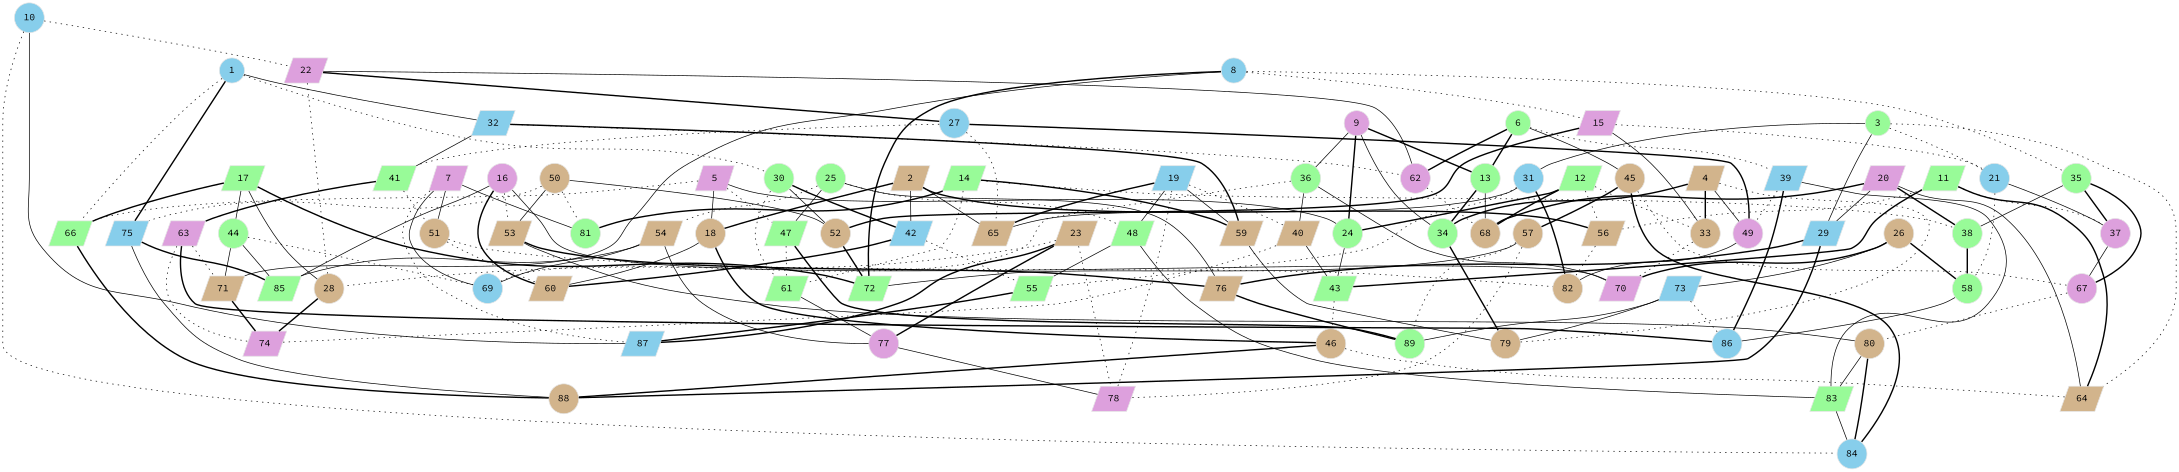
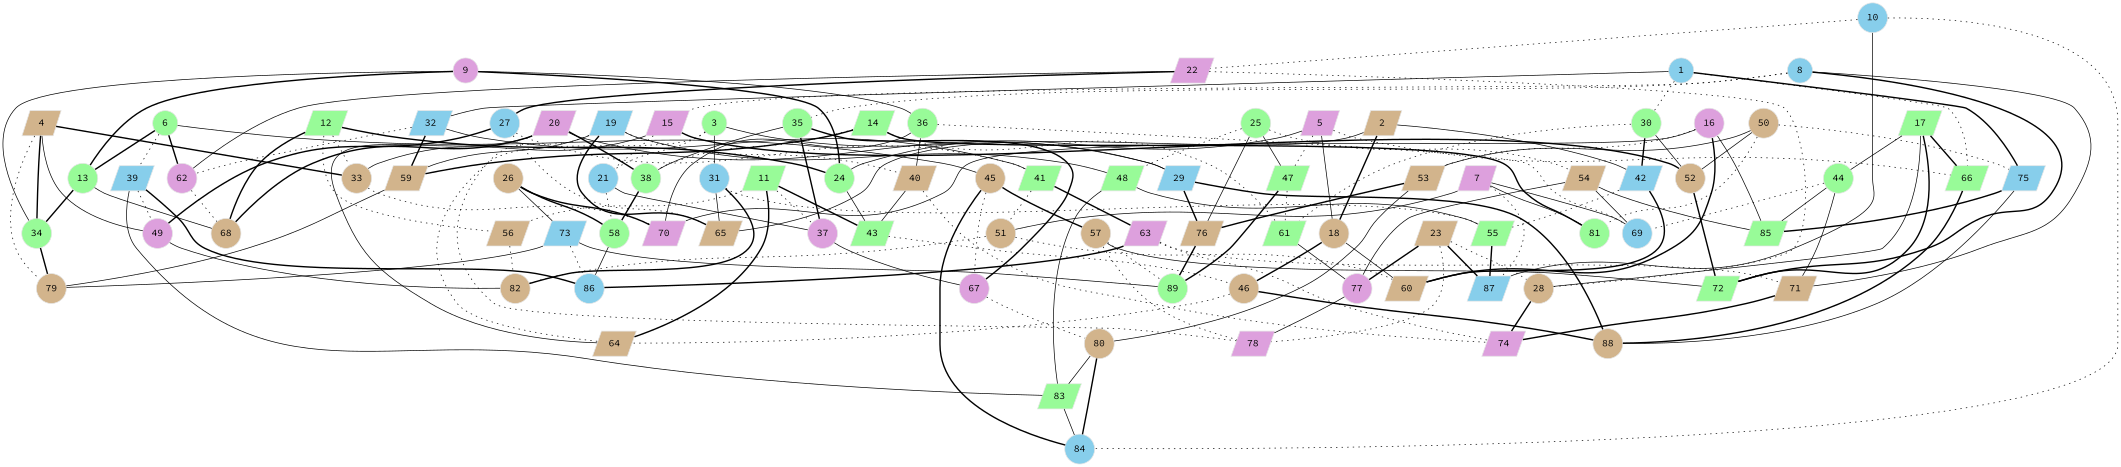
(1422, 211) -> none
